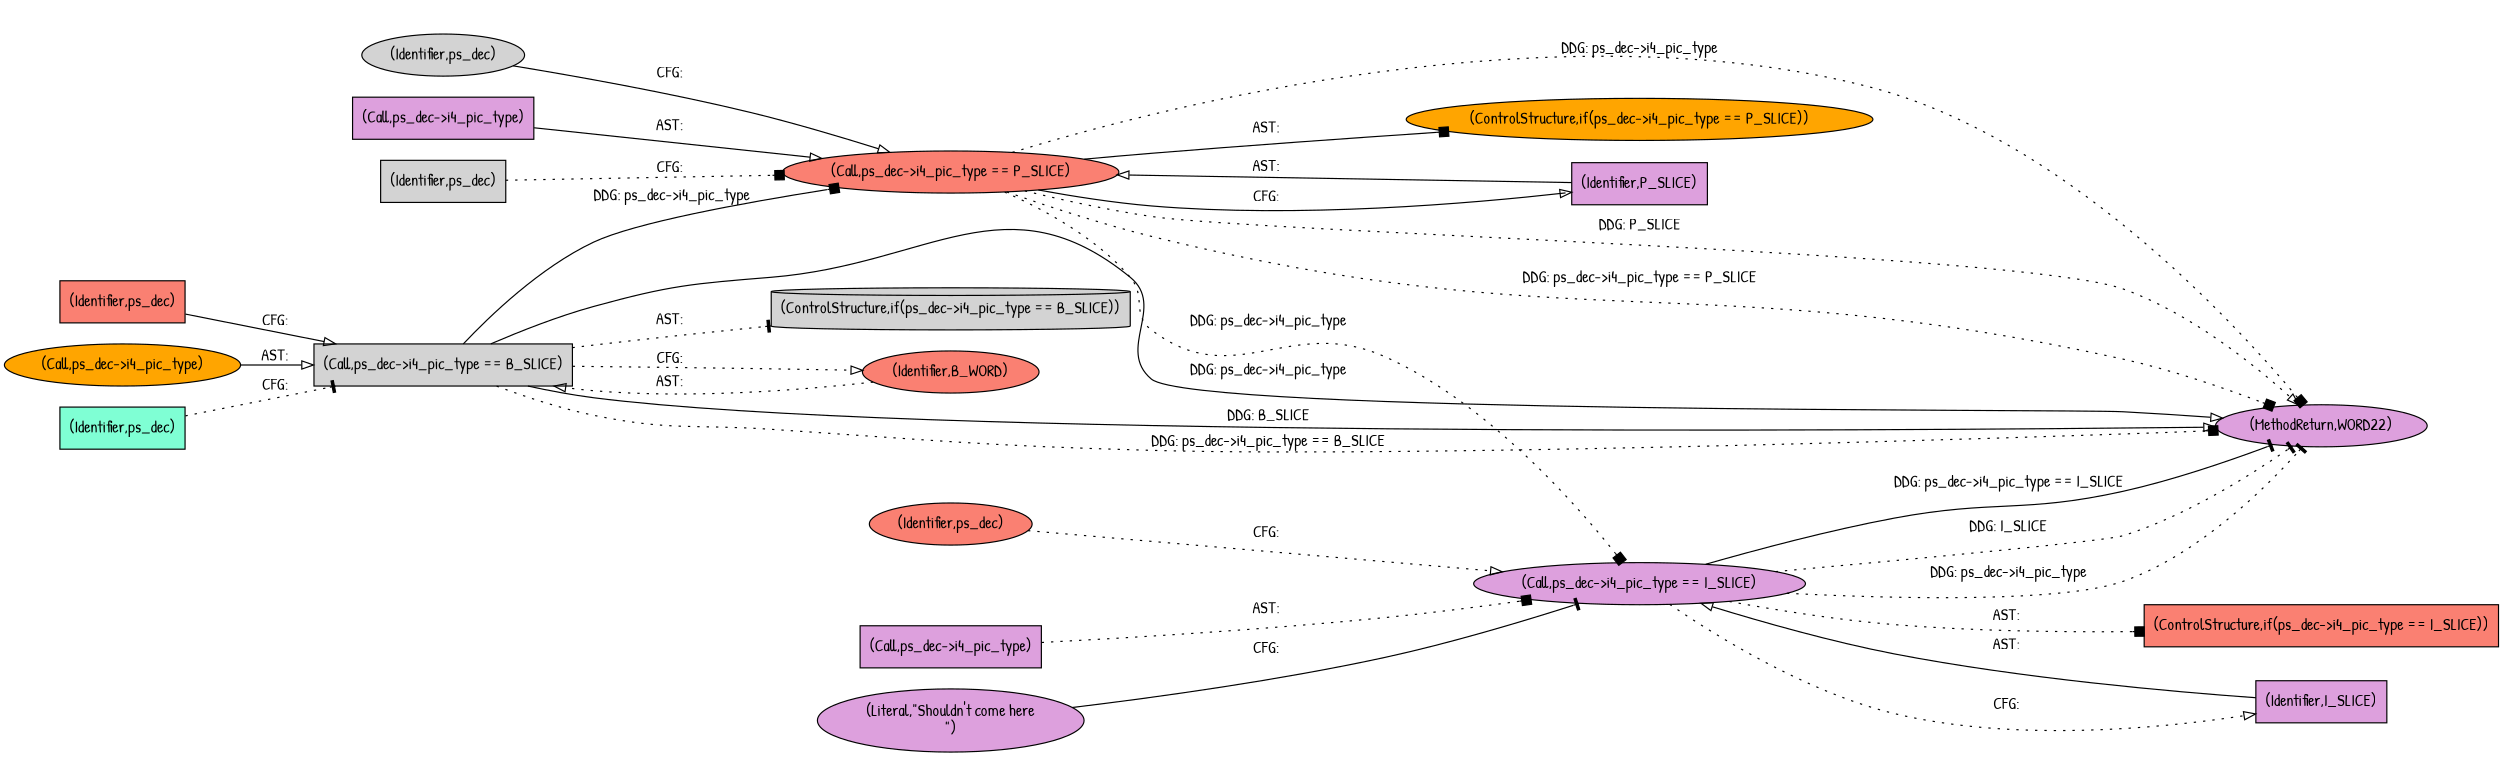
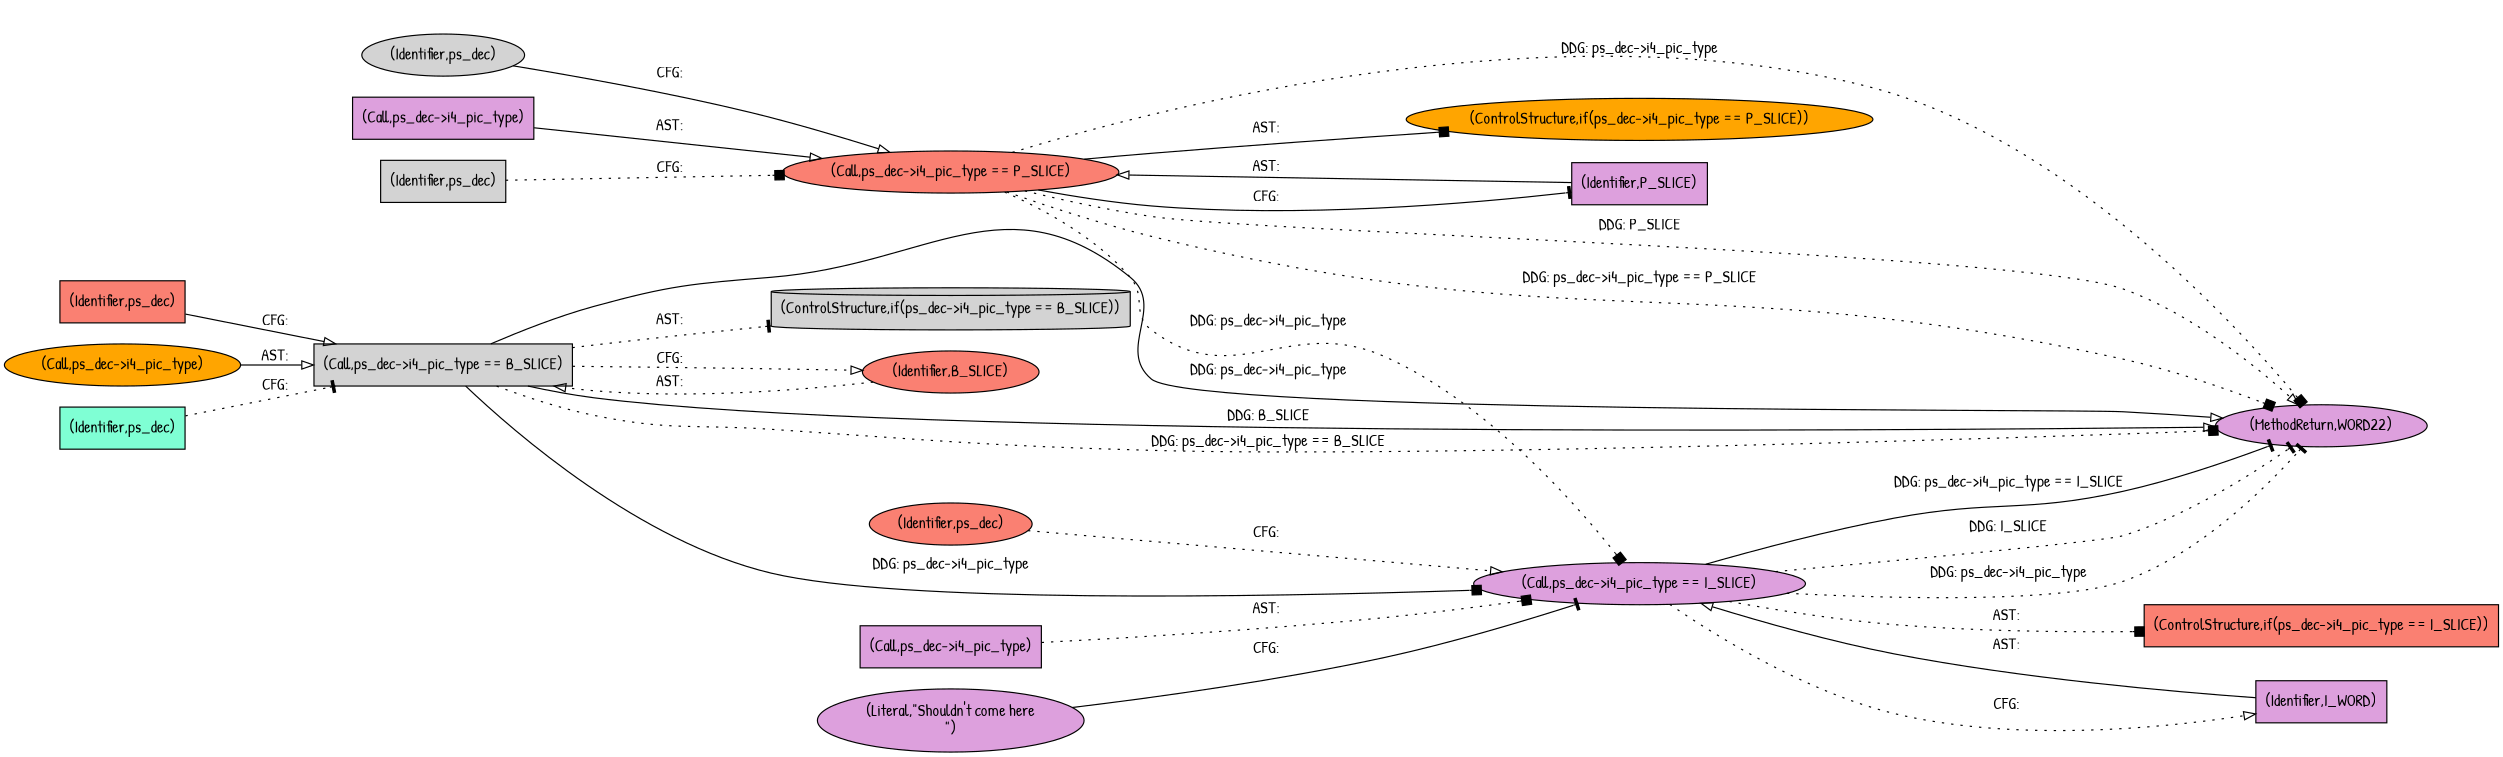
(1302, 210) -> (1302, 210)
(628, 230) -> (939, 591)
(951, 372) -> (951, 372)
(2321, 702) -> (2321, 702)
